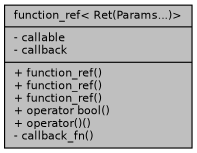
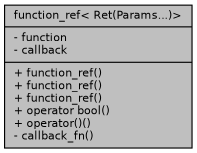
(40, 38) -> (41, 38)
